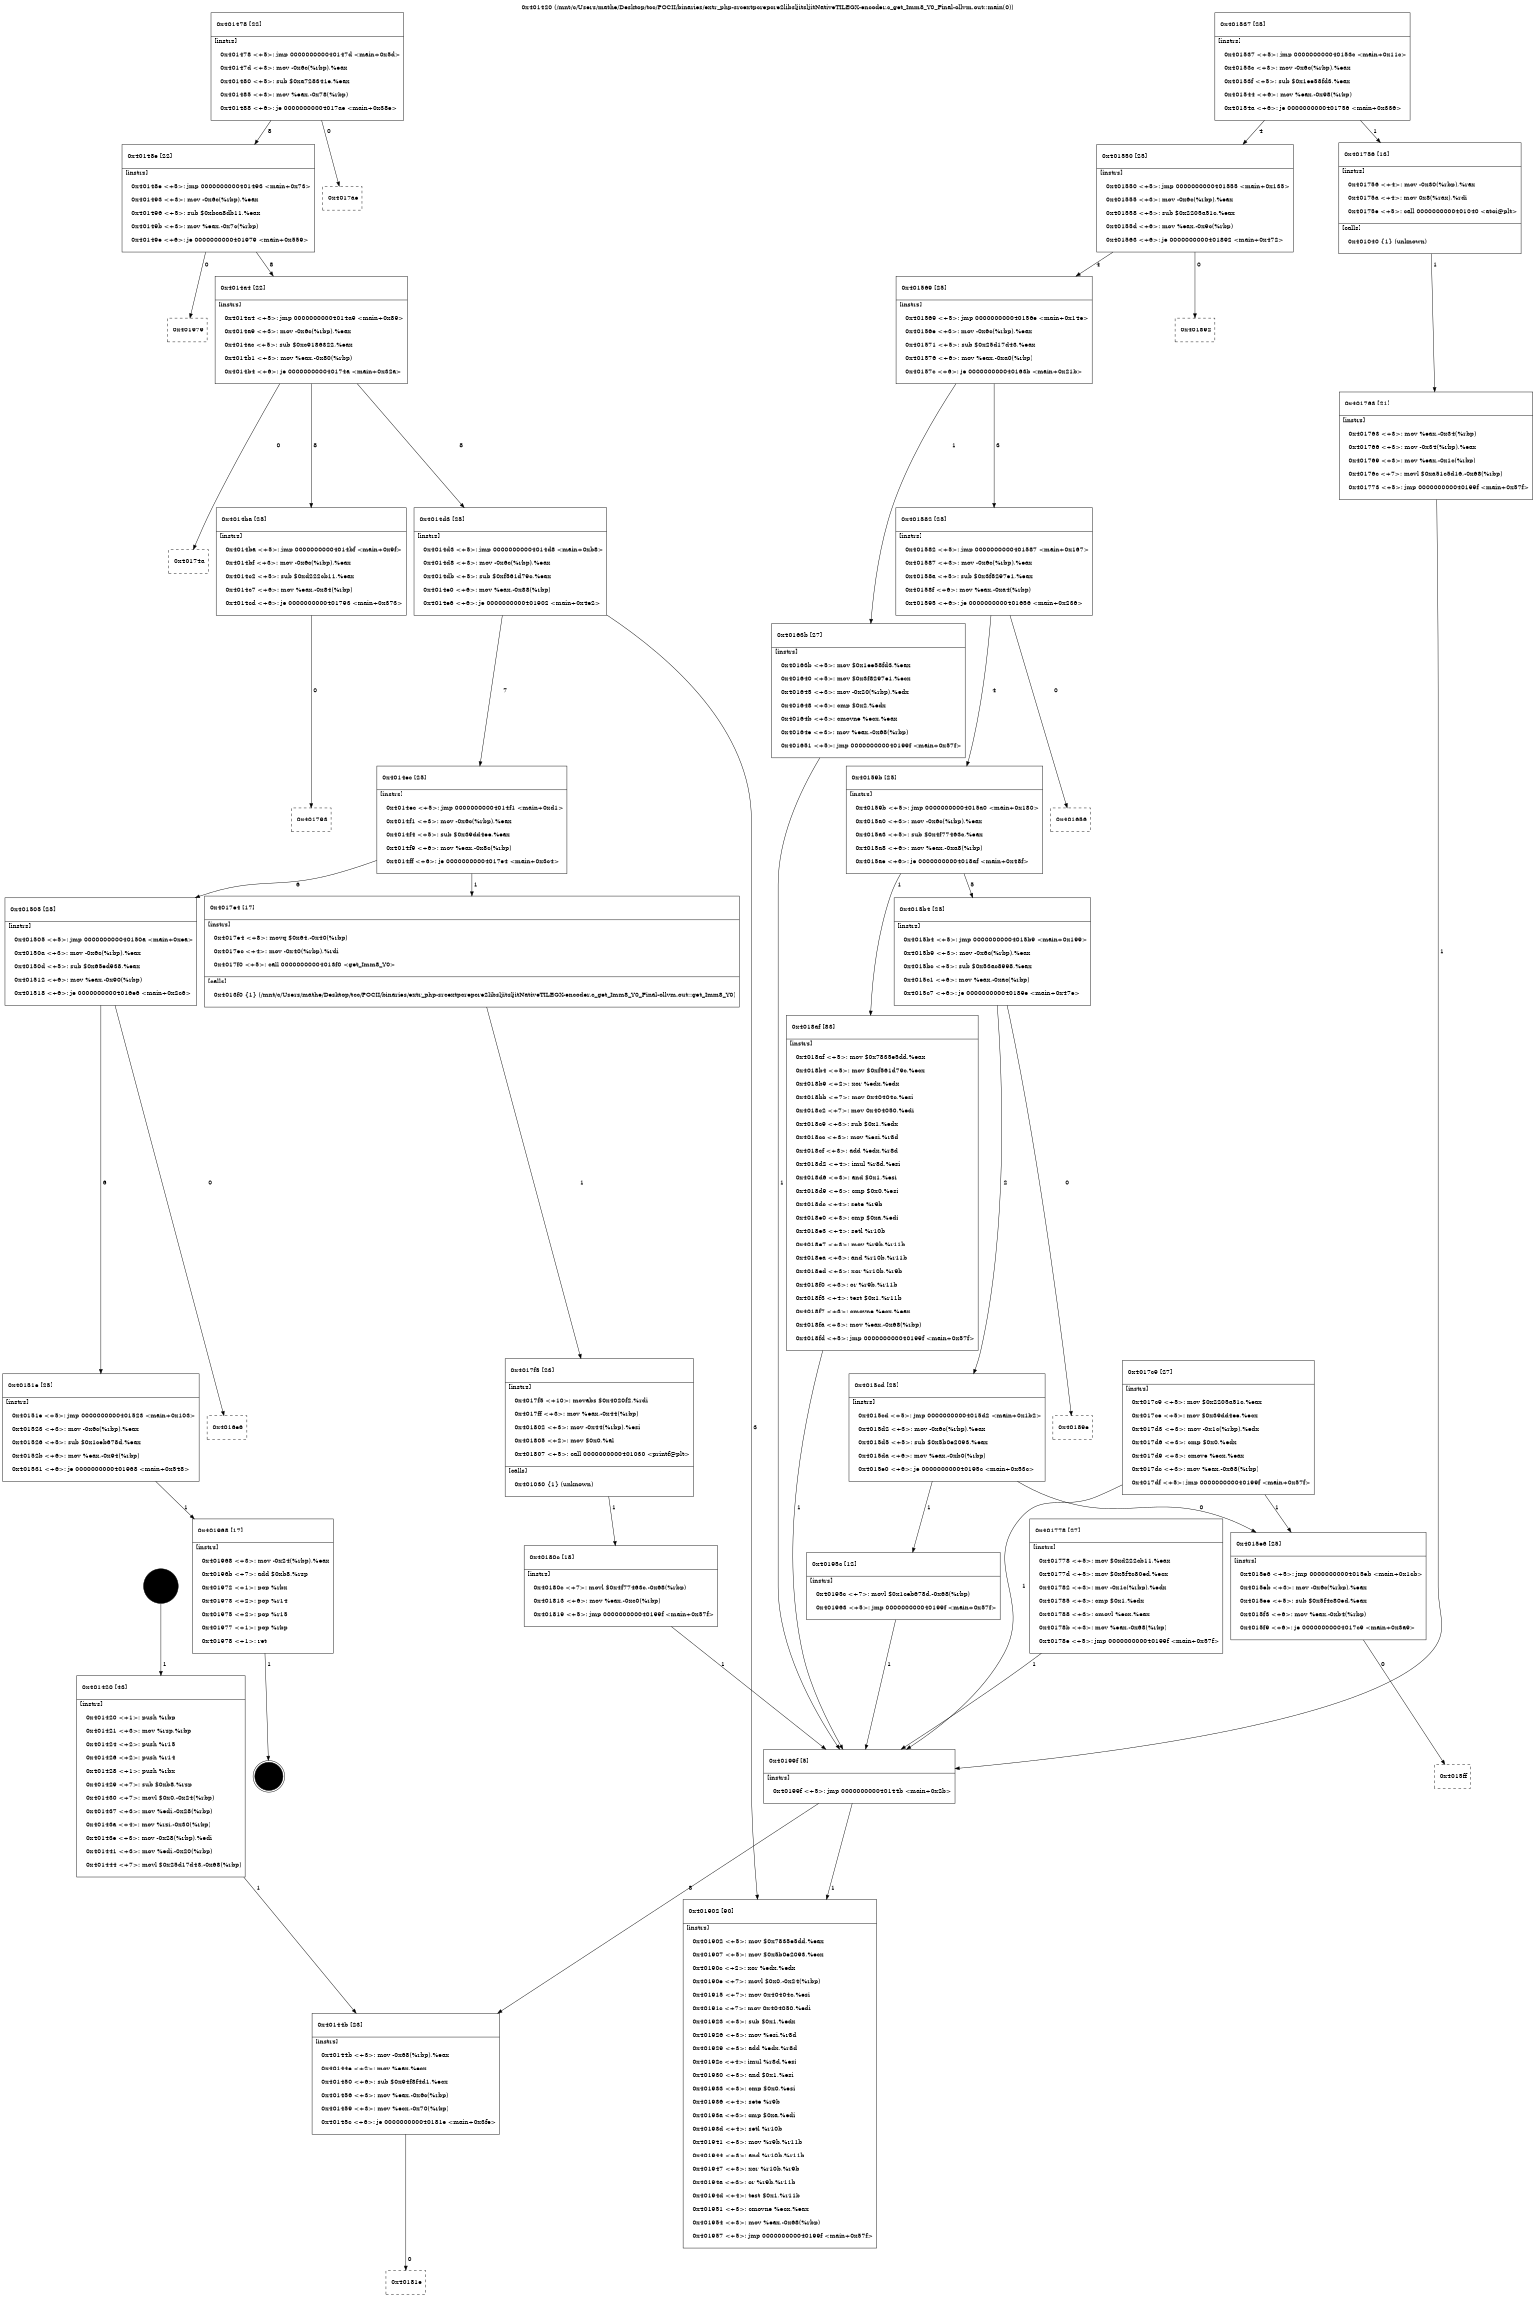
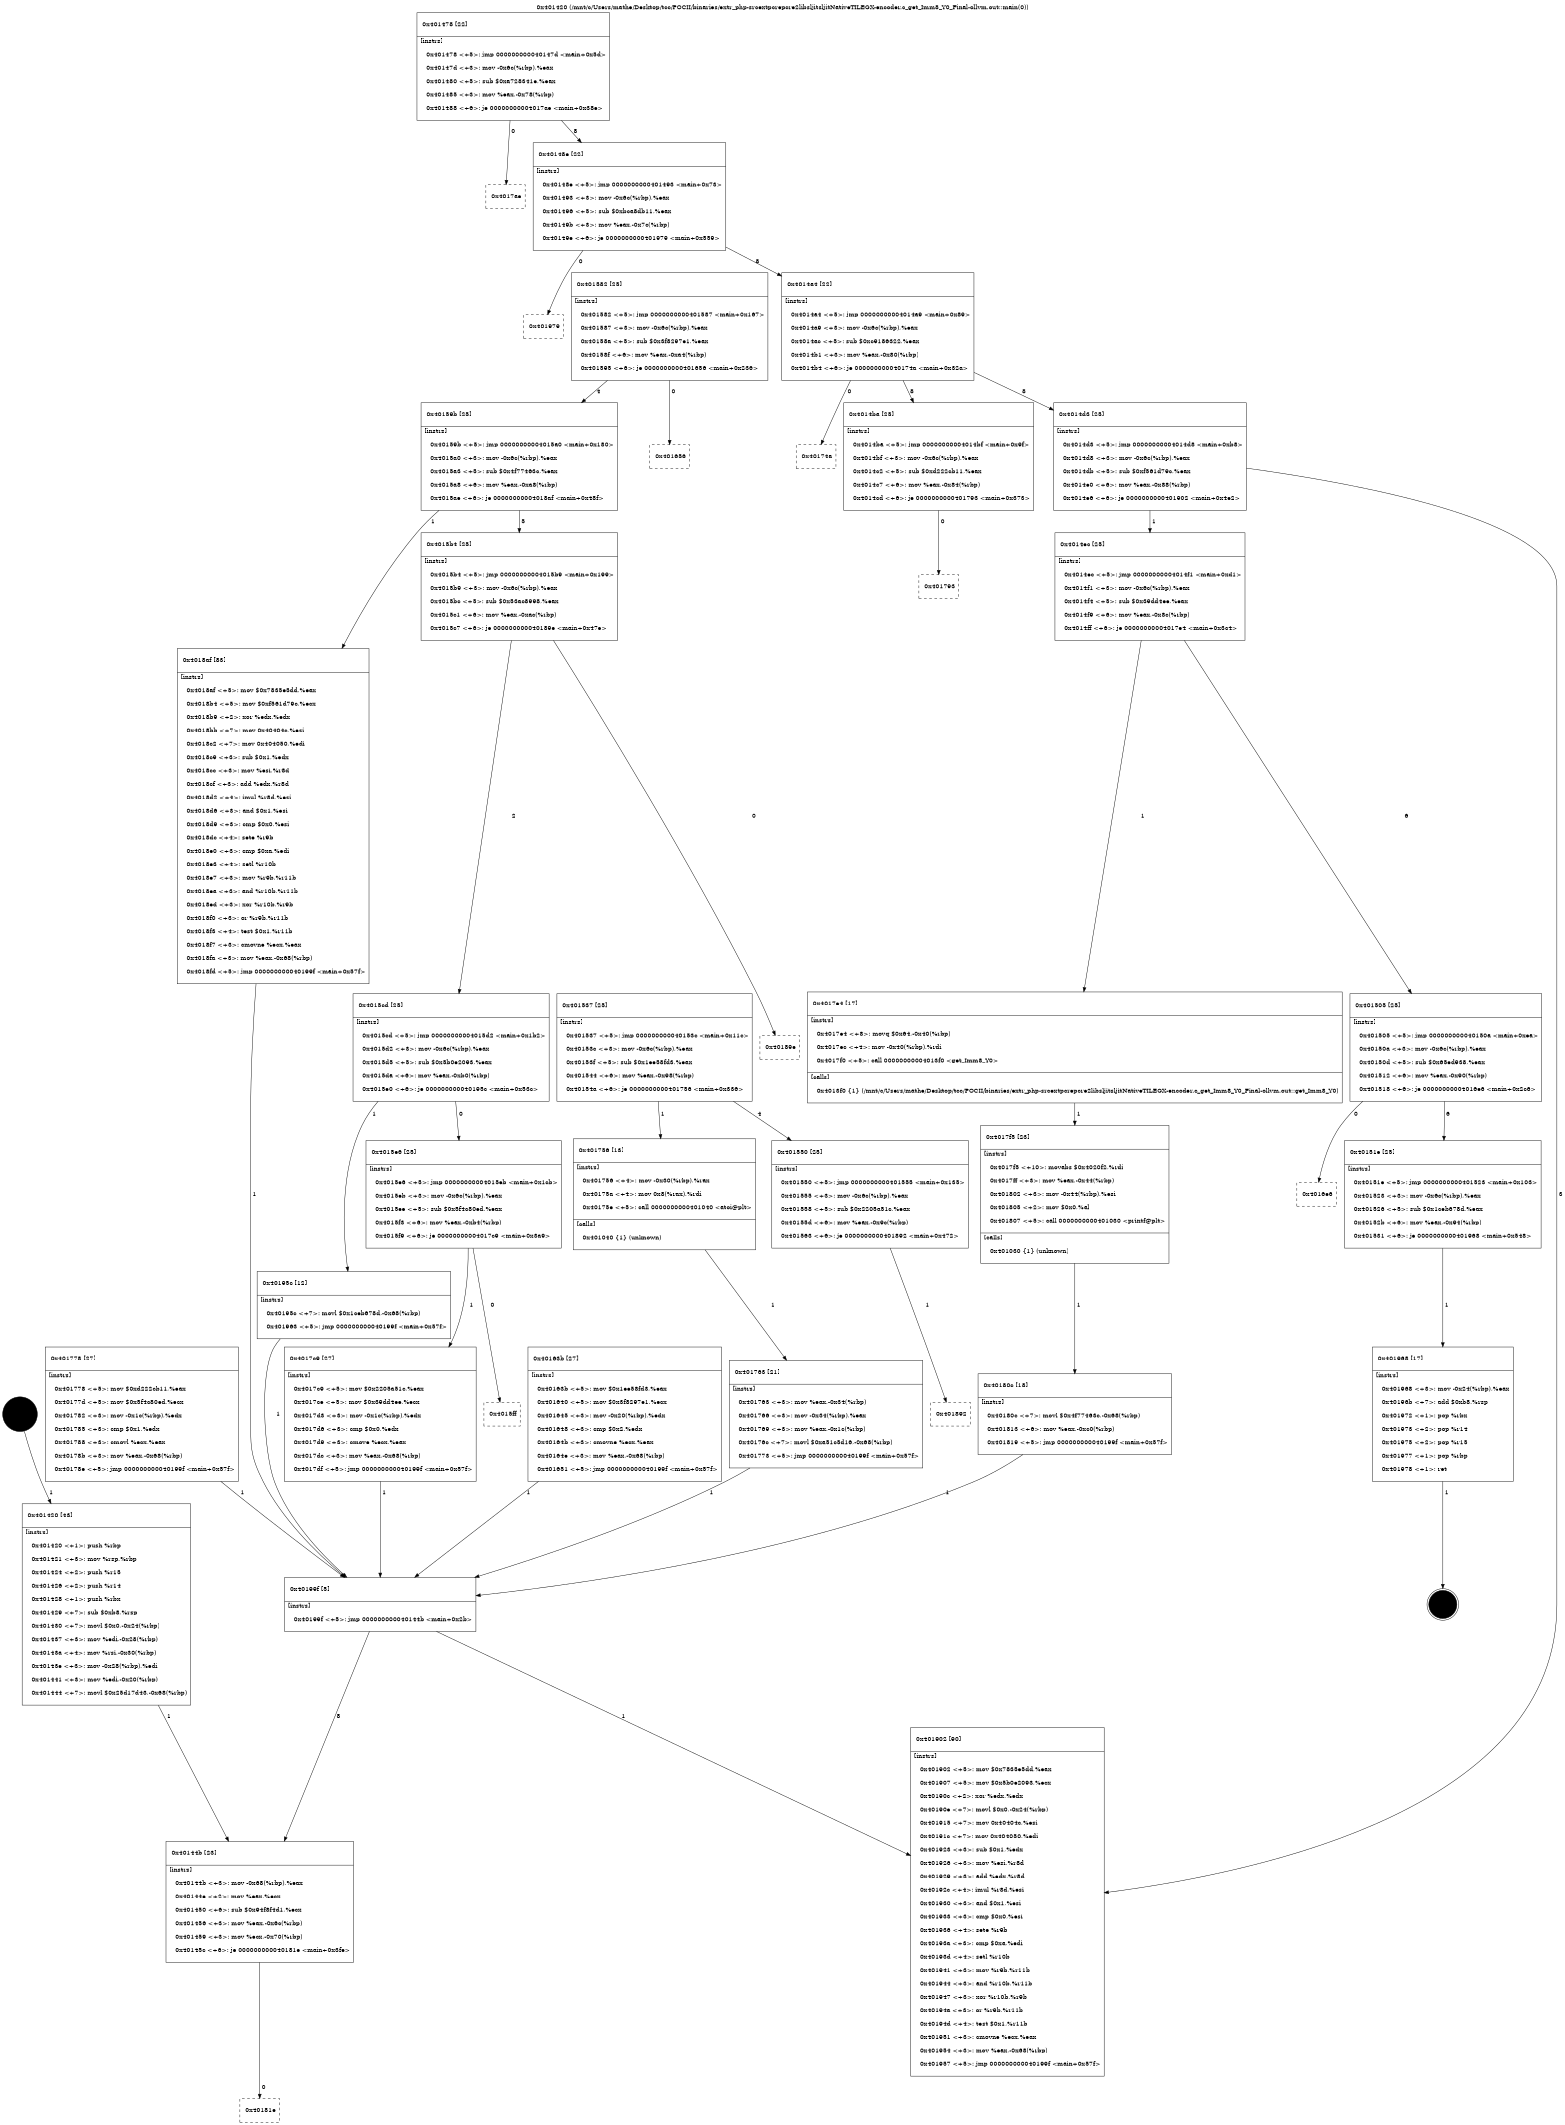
(1198, 265) -> (927, 1305)
(994, 330) -> none
(504, 691) -> (1153, 522)
(1277, 1512) -> (465, 1297)
